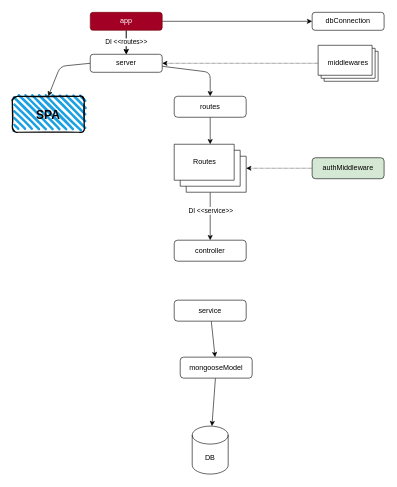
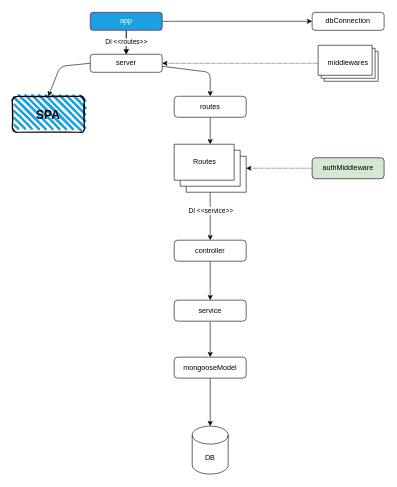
(126, 21) -> (126, 21)
none -> (210, 294)
(216, 368) -> (210, 368)
